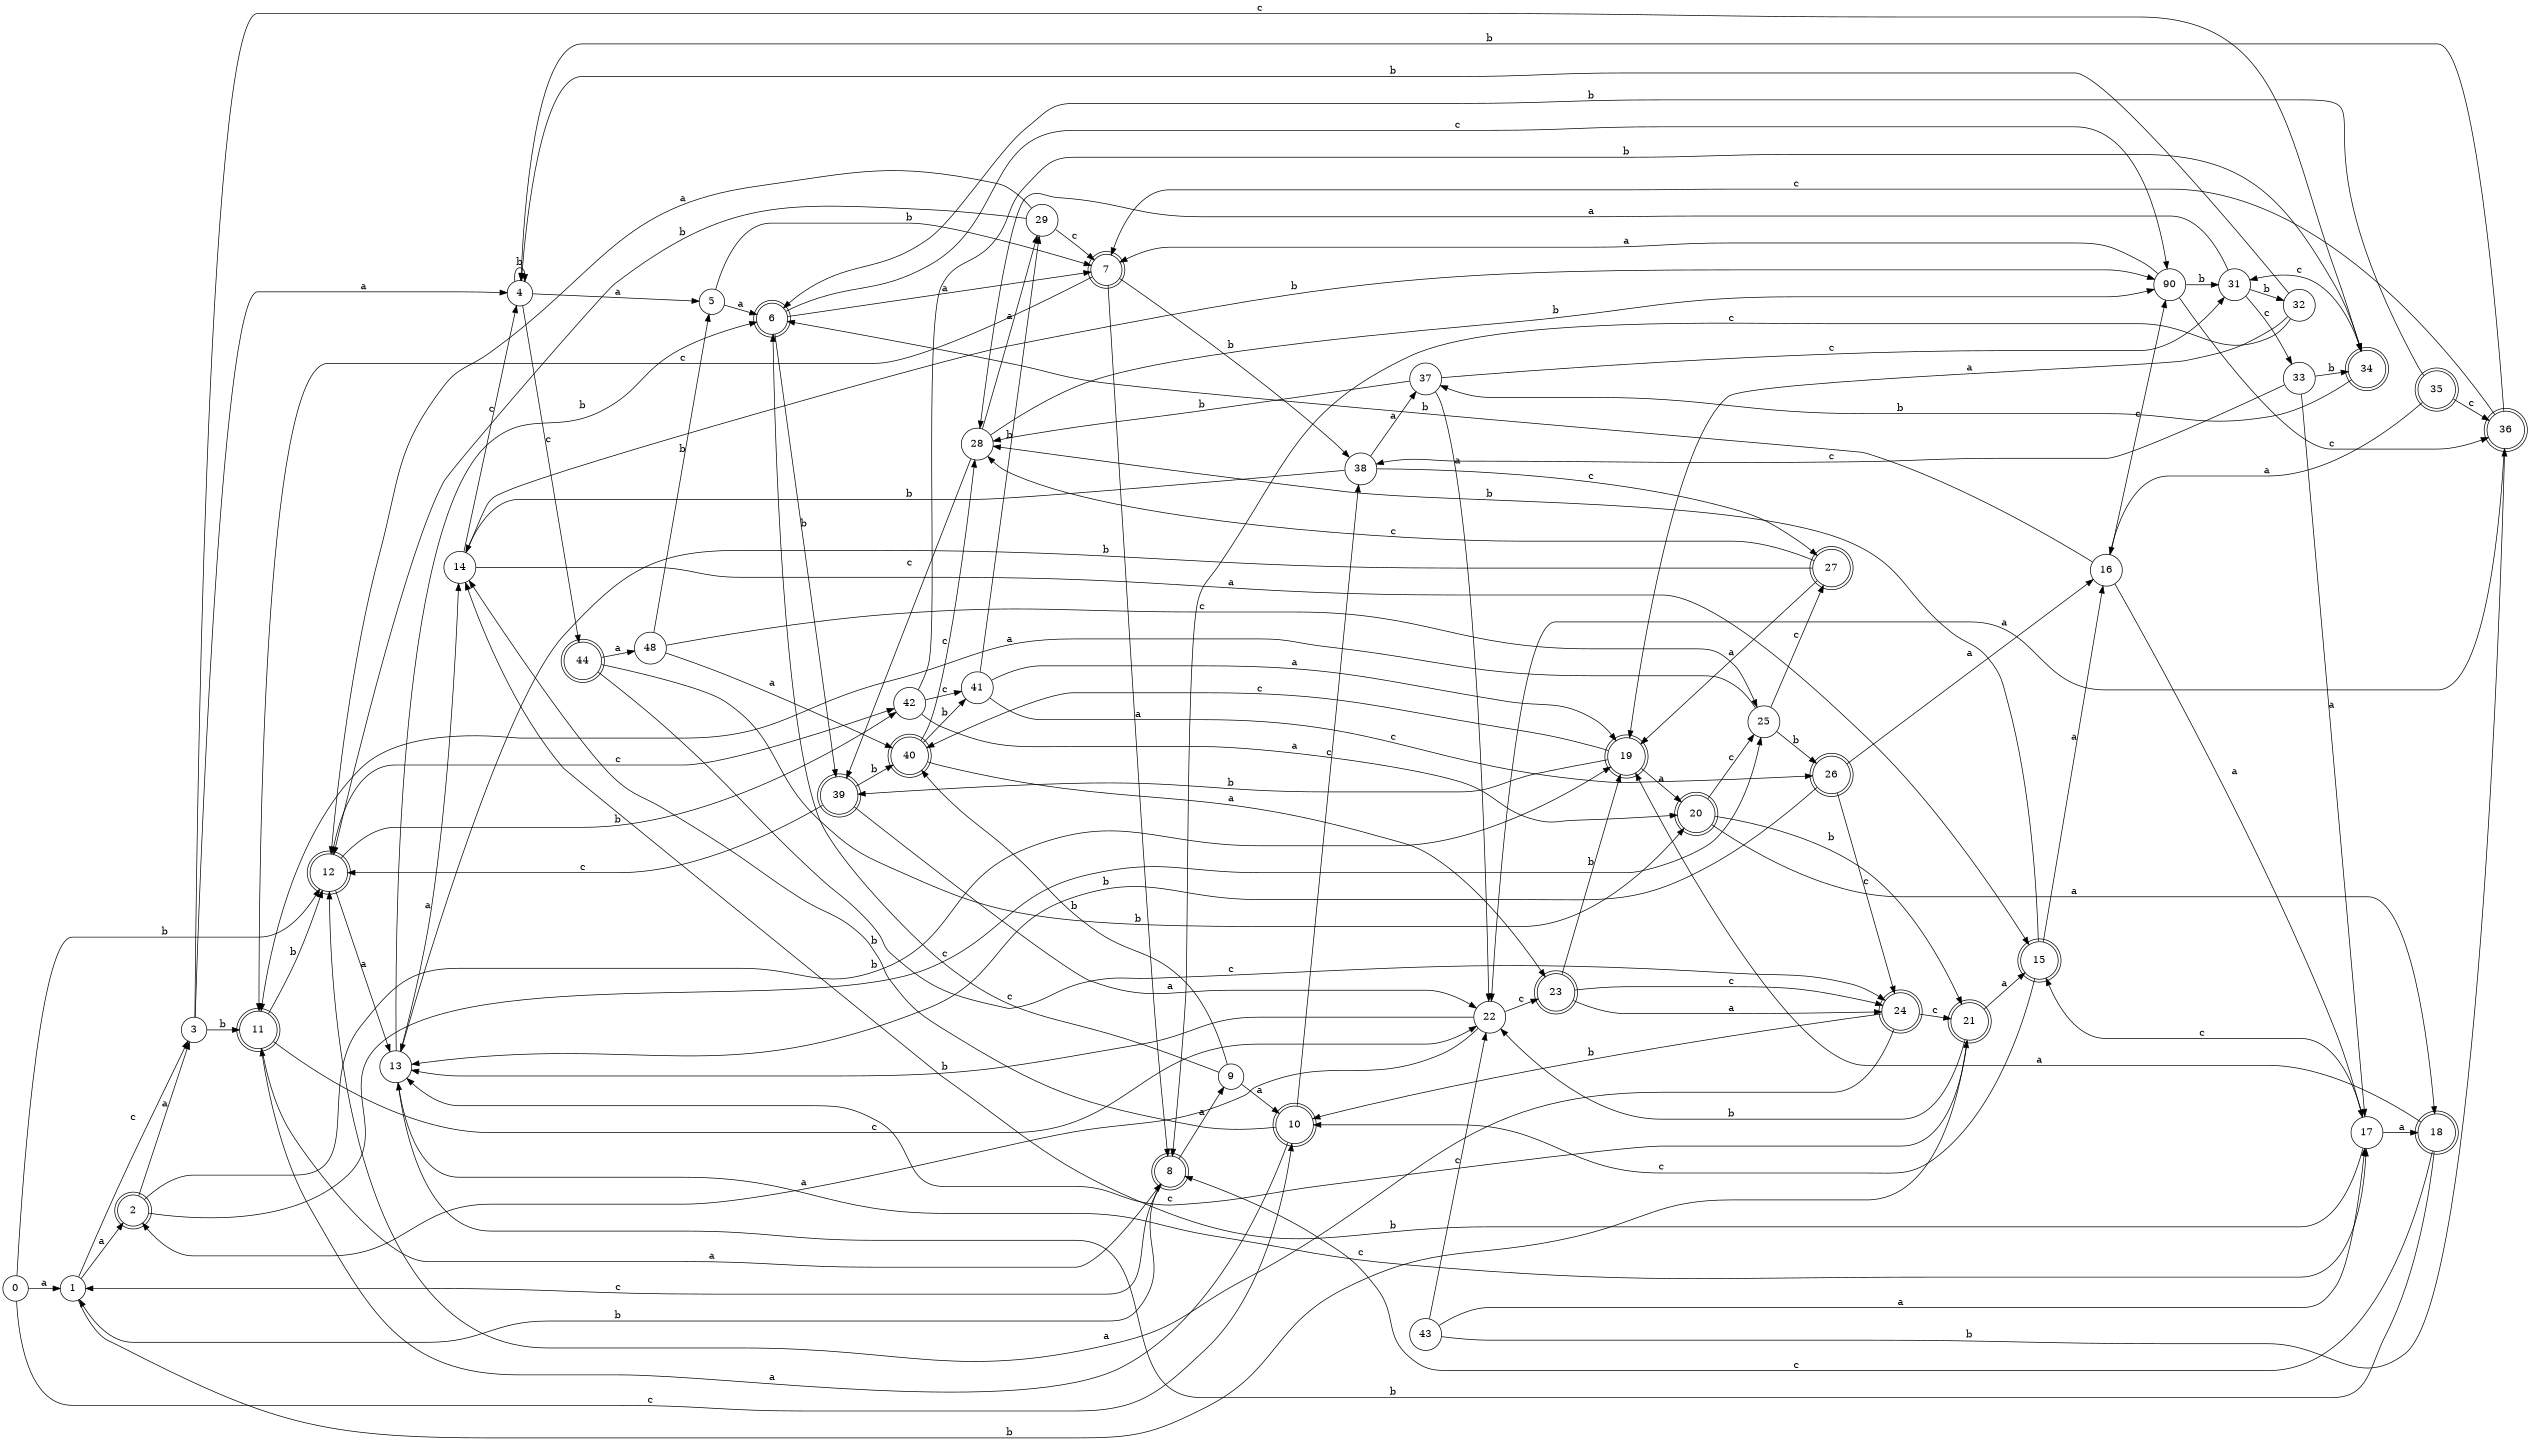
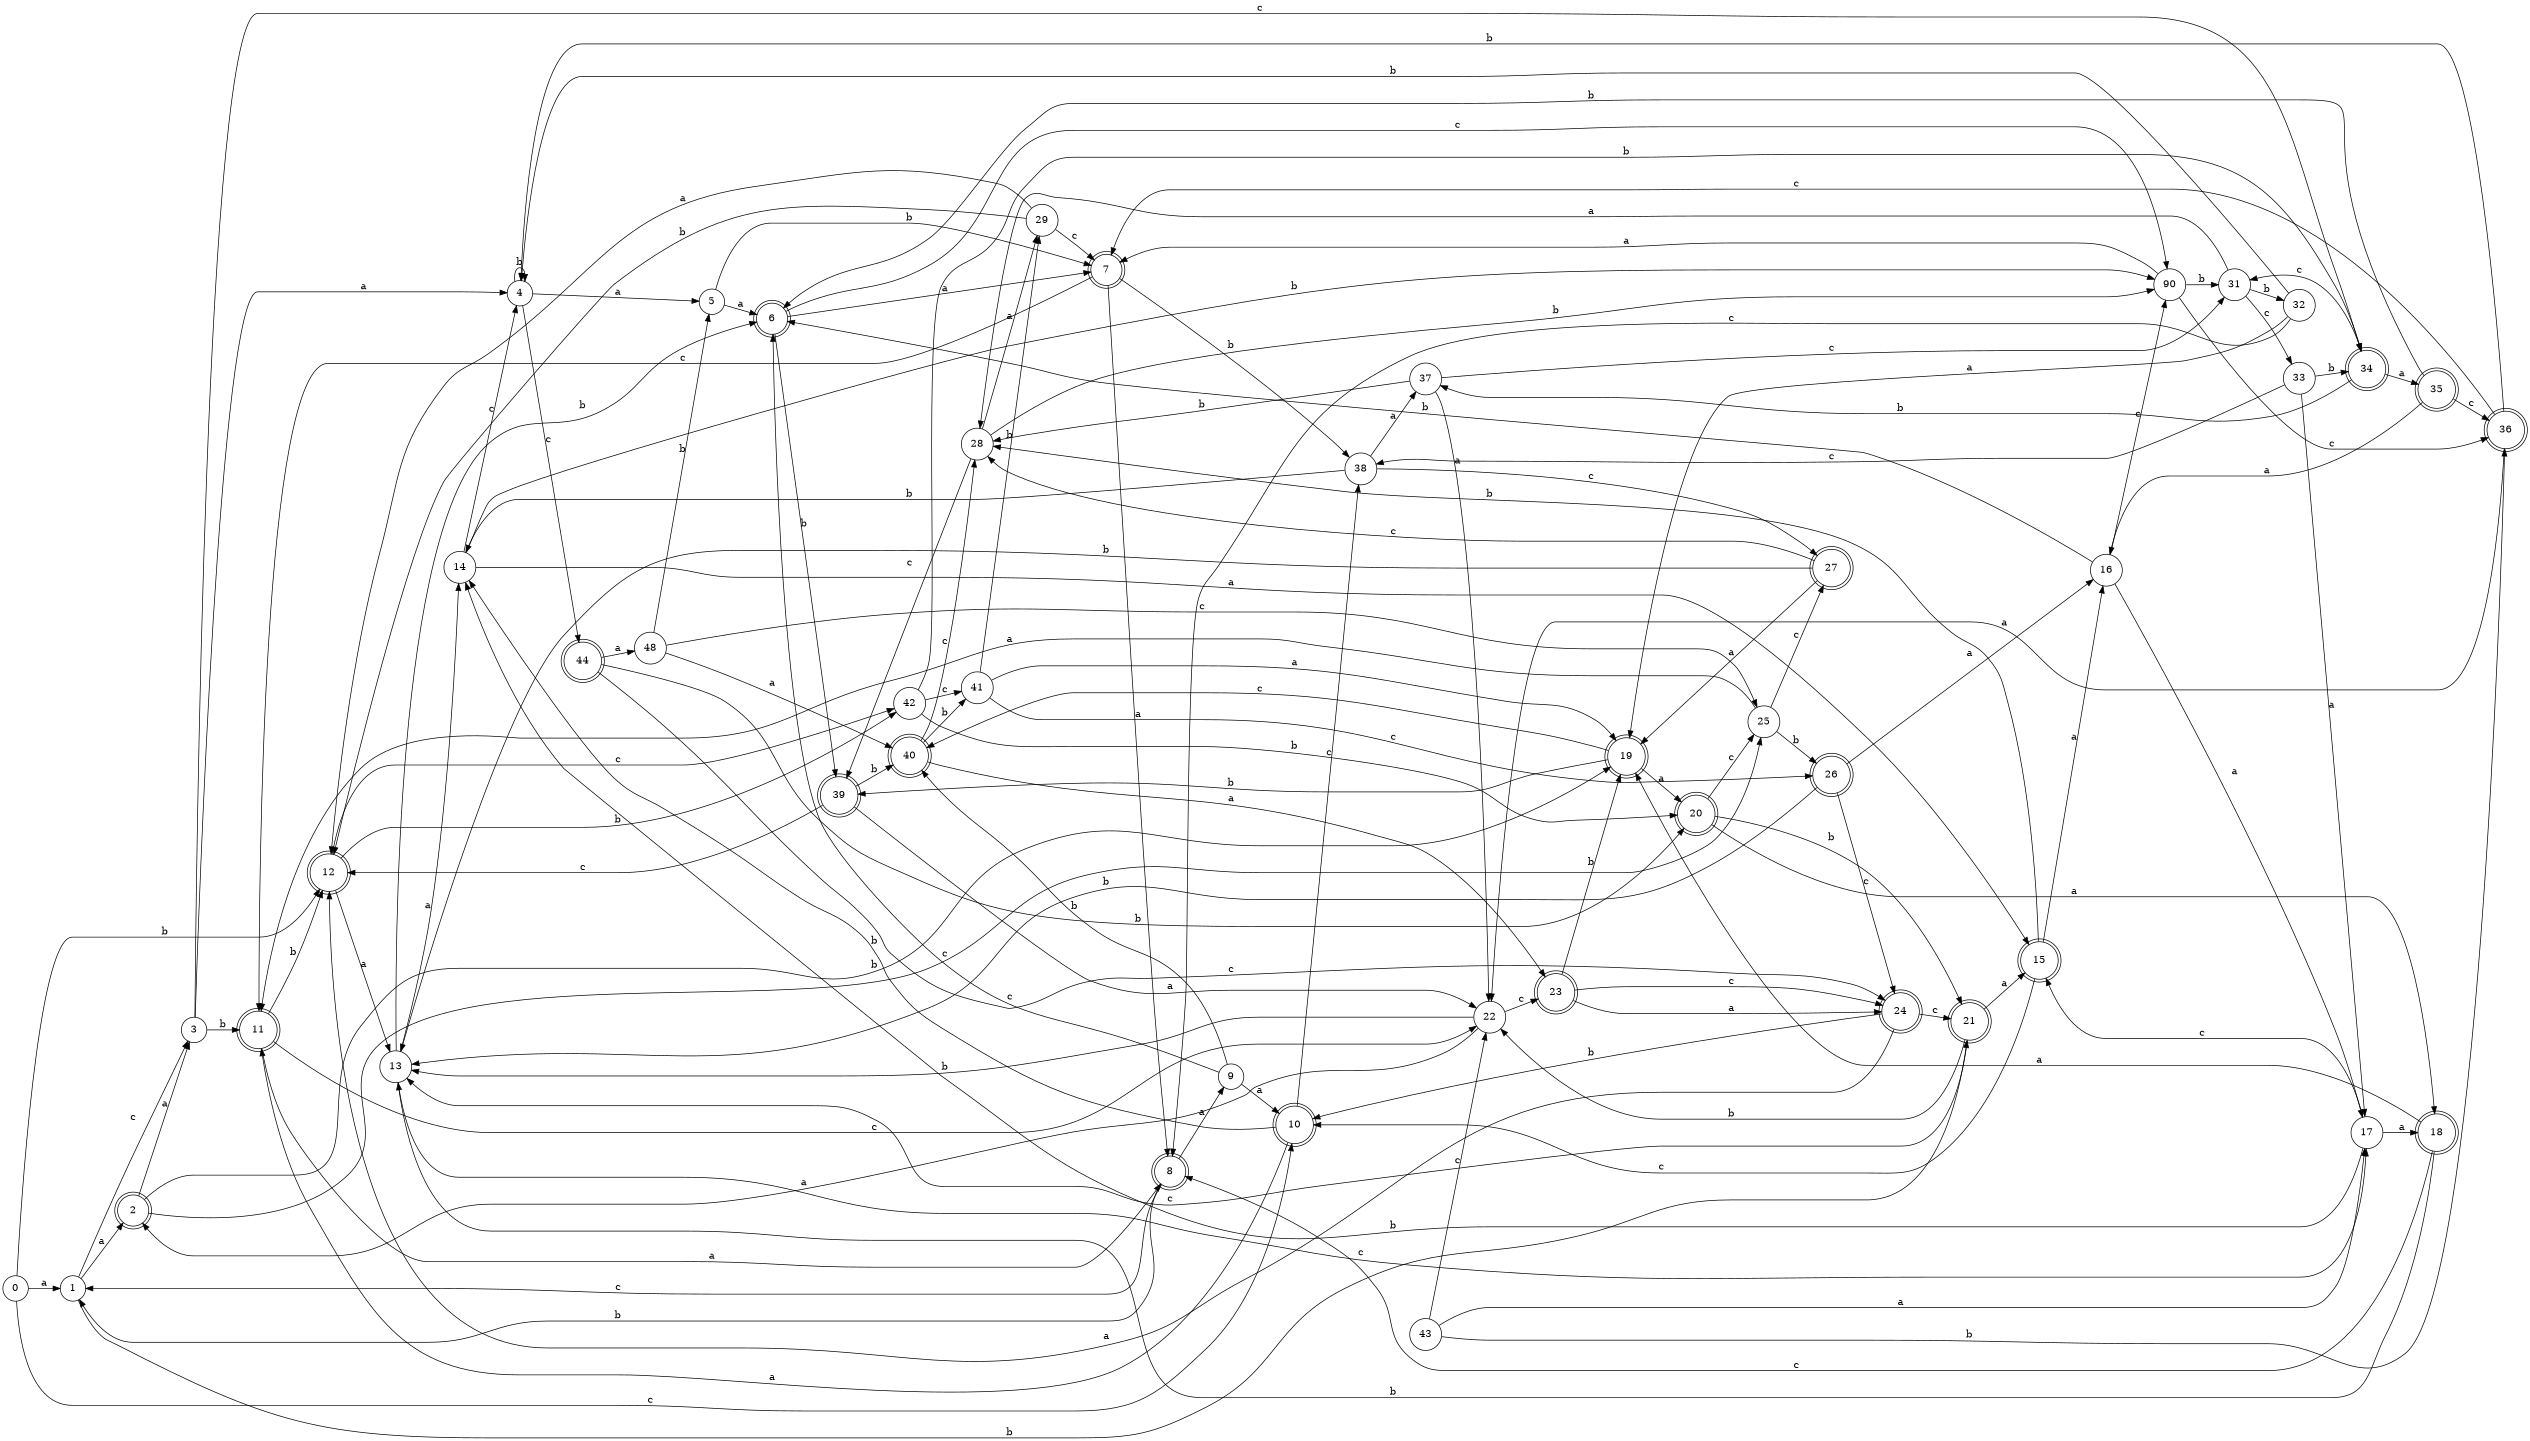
none -> (2398, 378)
(1295, 746) -> (1295, 746)
